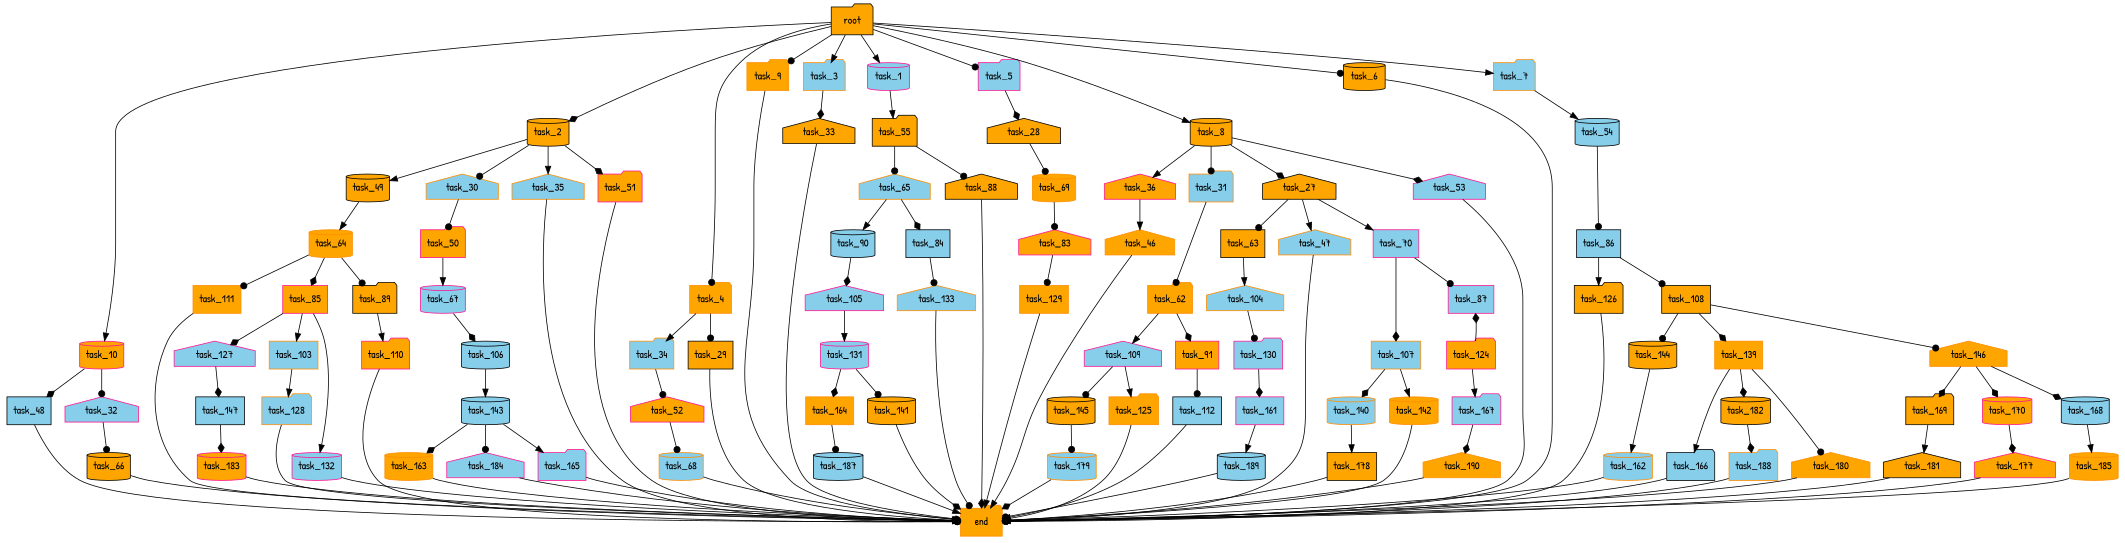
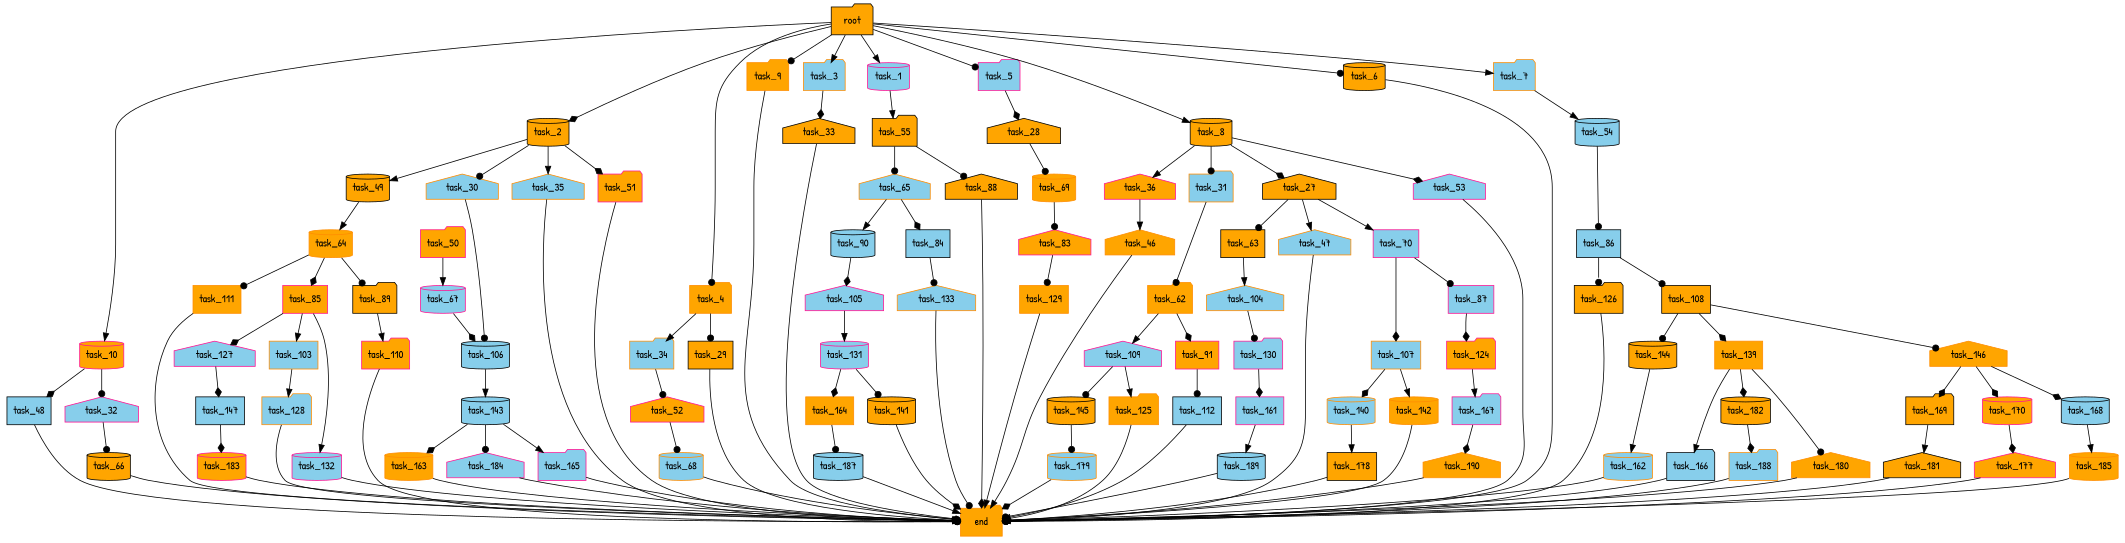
(454, 212) -> (478, 267)
(1599, 268) -> (1599, 268)
(1476, 332) -> (1466, 323)
